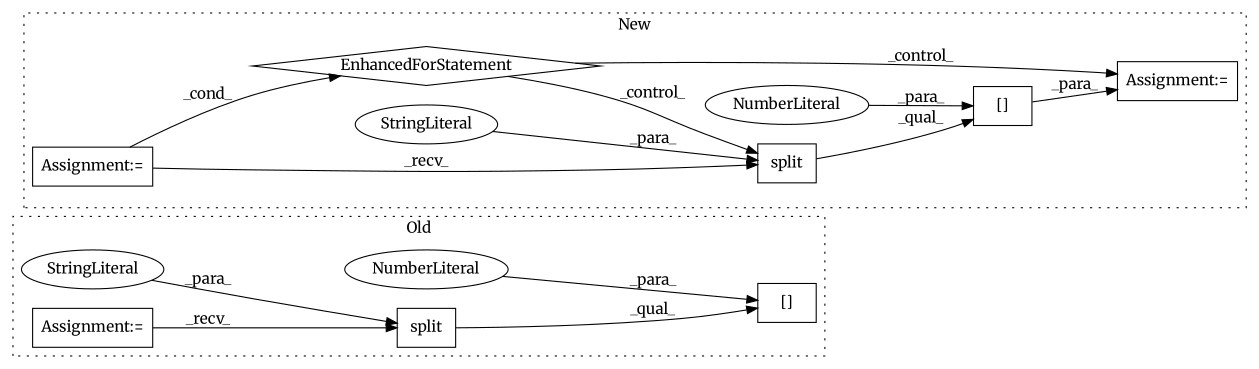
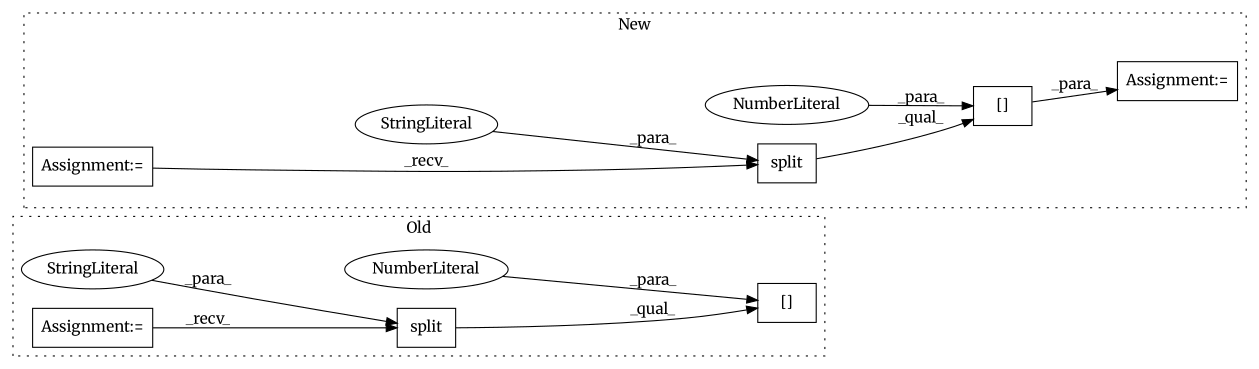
(426, 66) -> none
